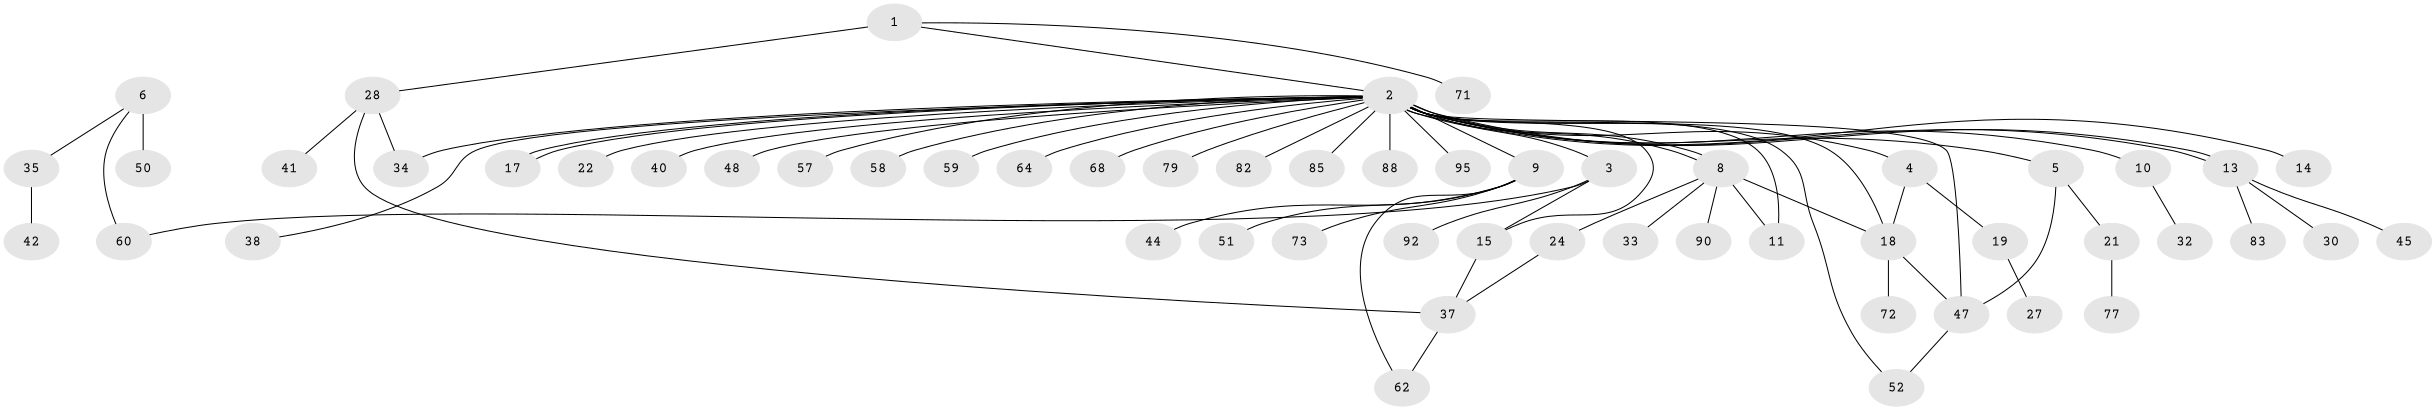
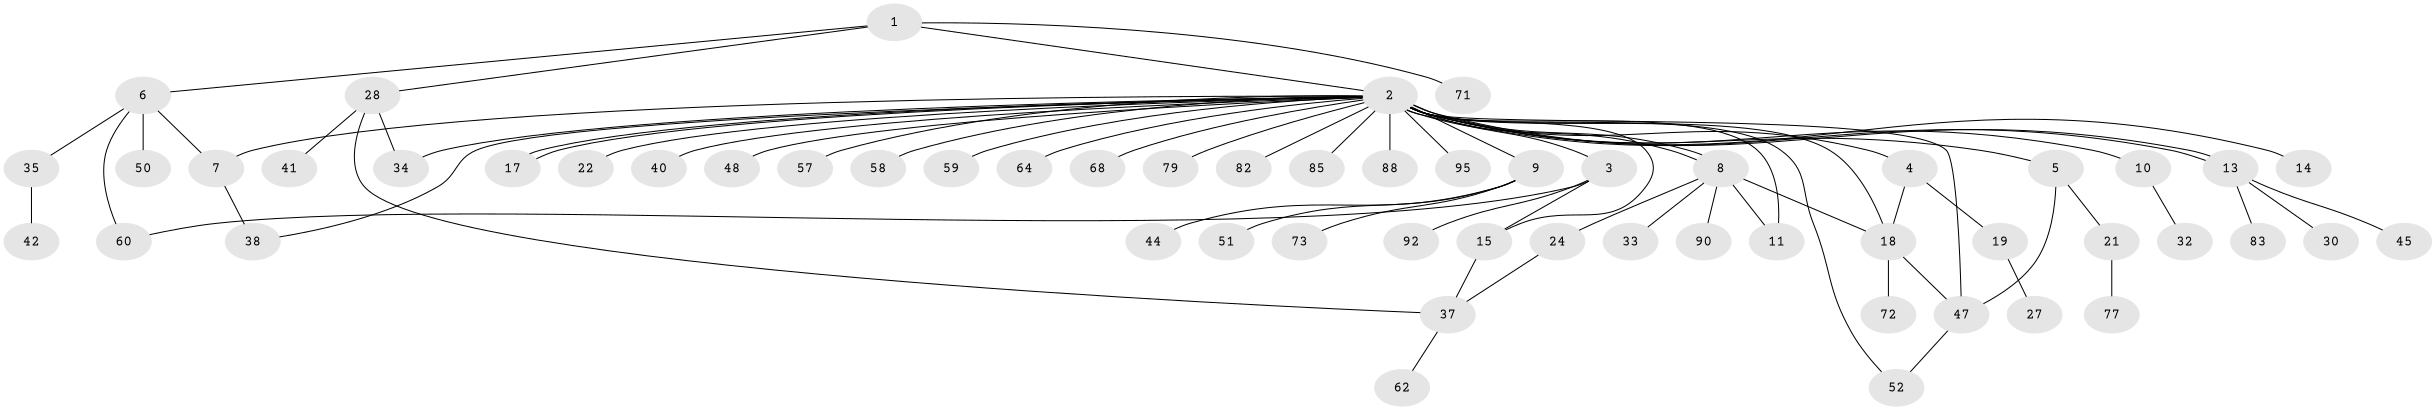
none -> (519, 59)
none -> (216, 169)
(1374, 225) -> none
